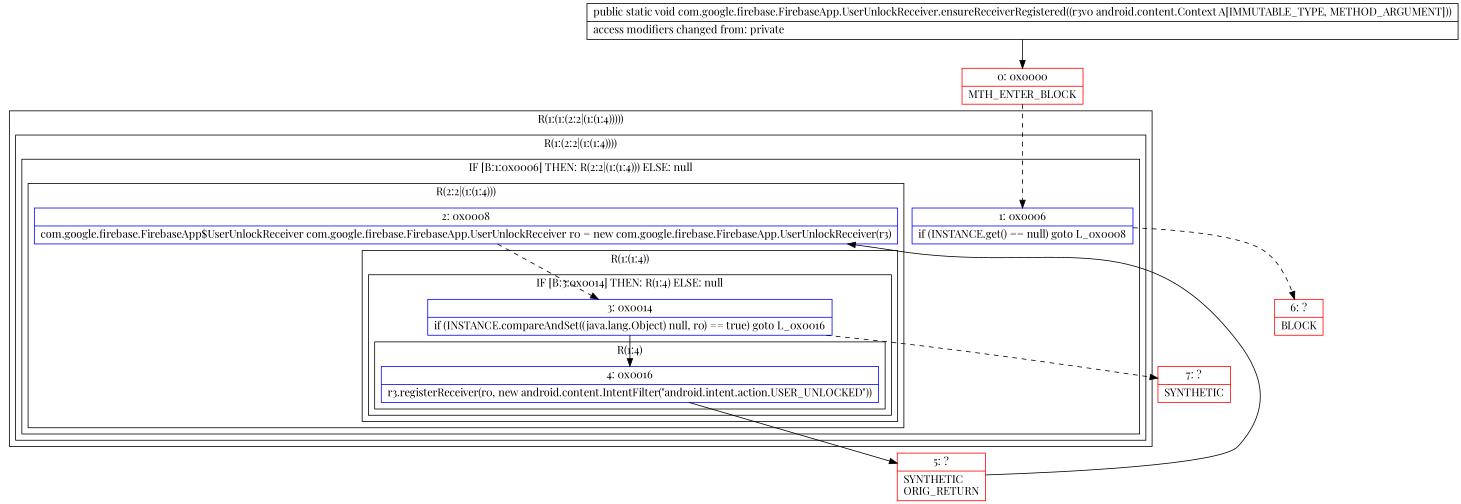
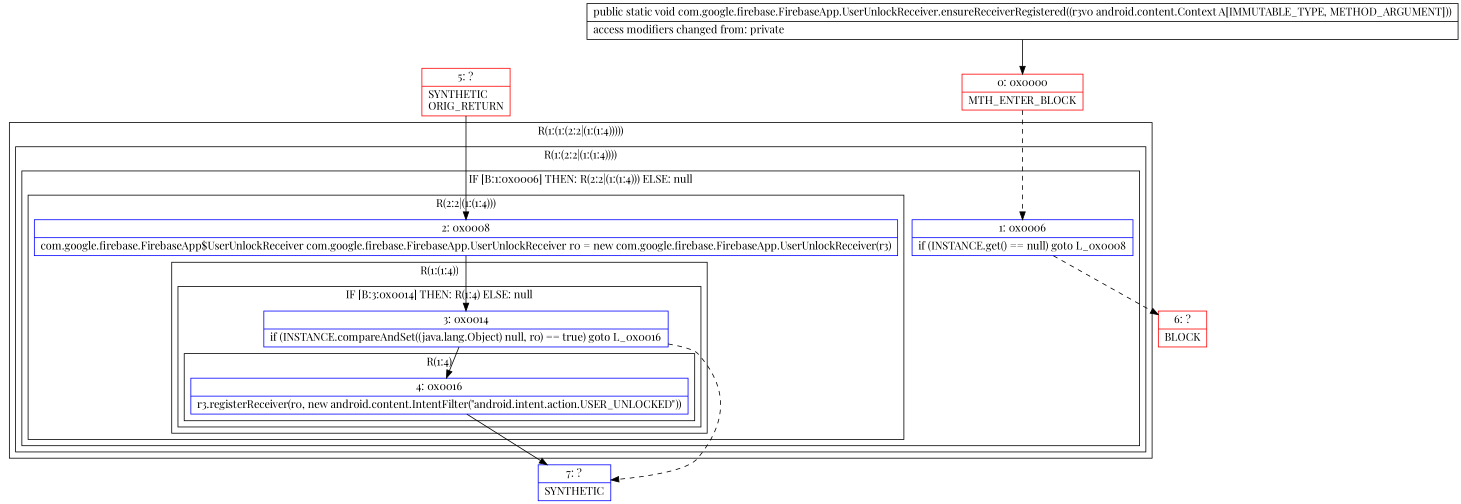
(544, 270) -> (466, 279)
(1194, 384) -> (574, 483)
(789, 432) -> (504, 437)
